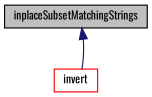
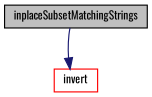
(83, 54) -> (68, 43)
